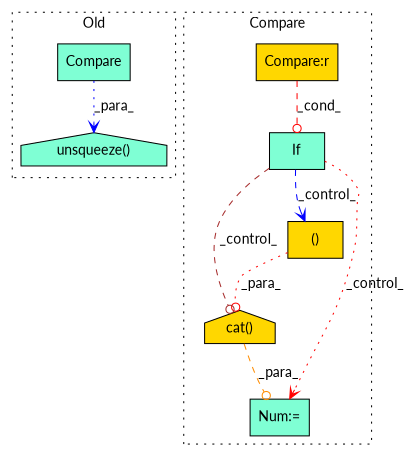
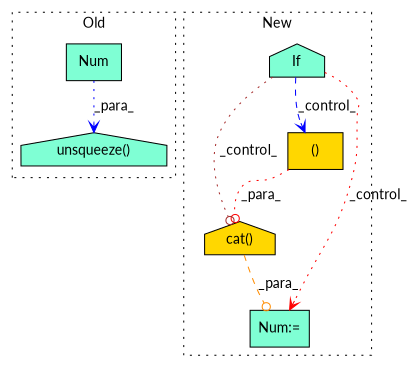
(278, 24) -> (278, 24)
(94, 62) -> (94, 62)
(297, 62) -> none
(297, 151) -> (297, 62)
(217, 228) -> (218, 137)
